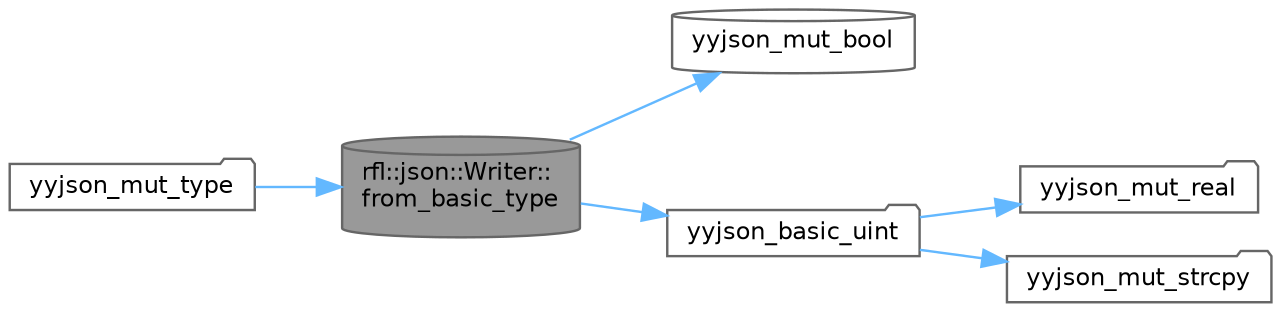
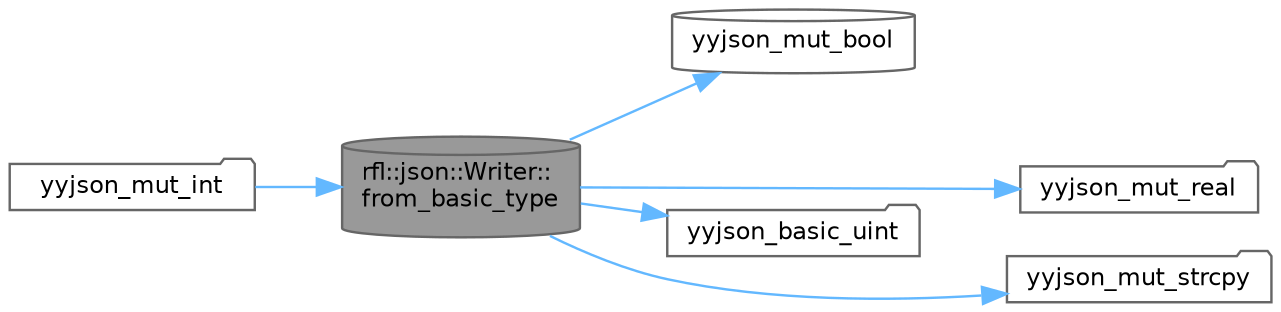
(132, 187) -> (132, 187)
(958, 212) -> (787, 188)
(951, 254) -> (761, 293)
